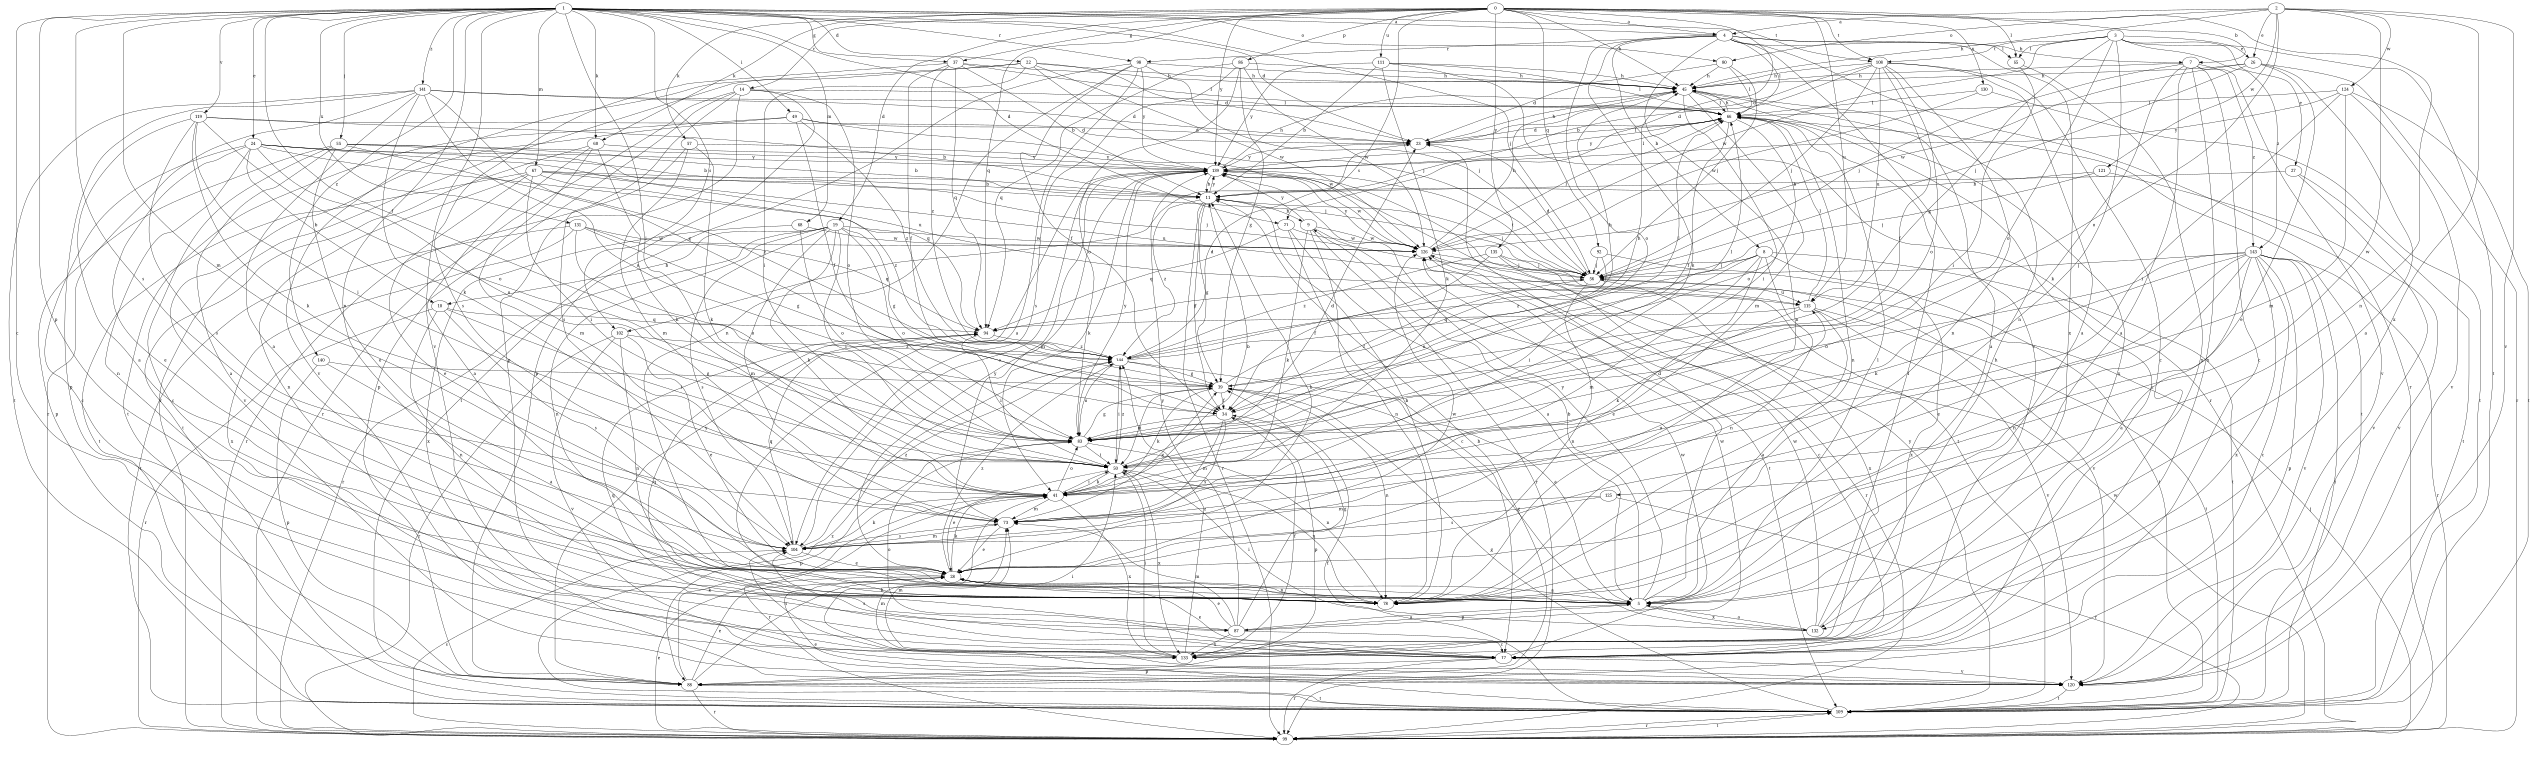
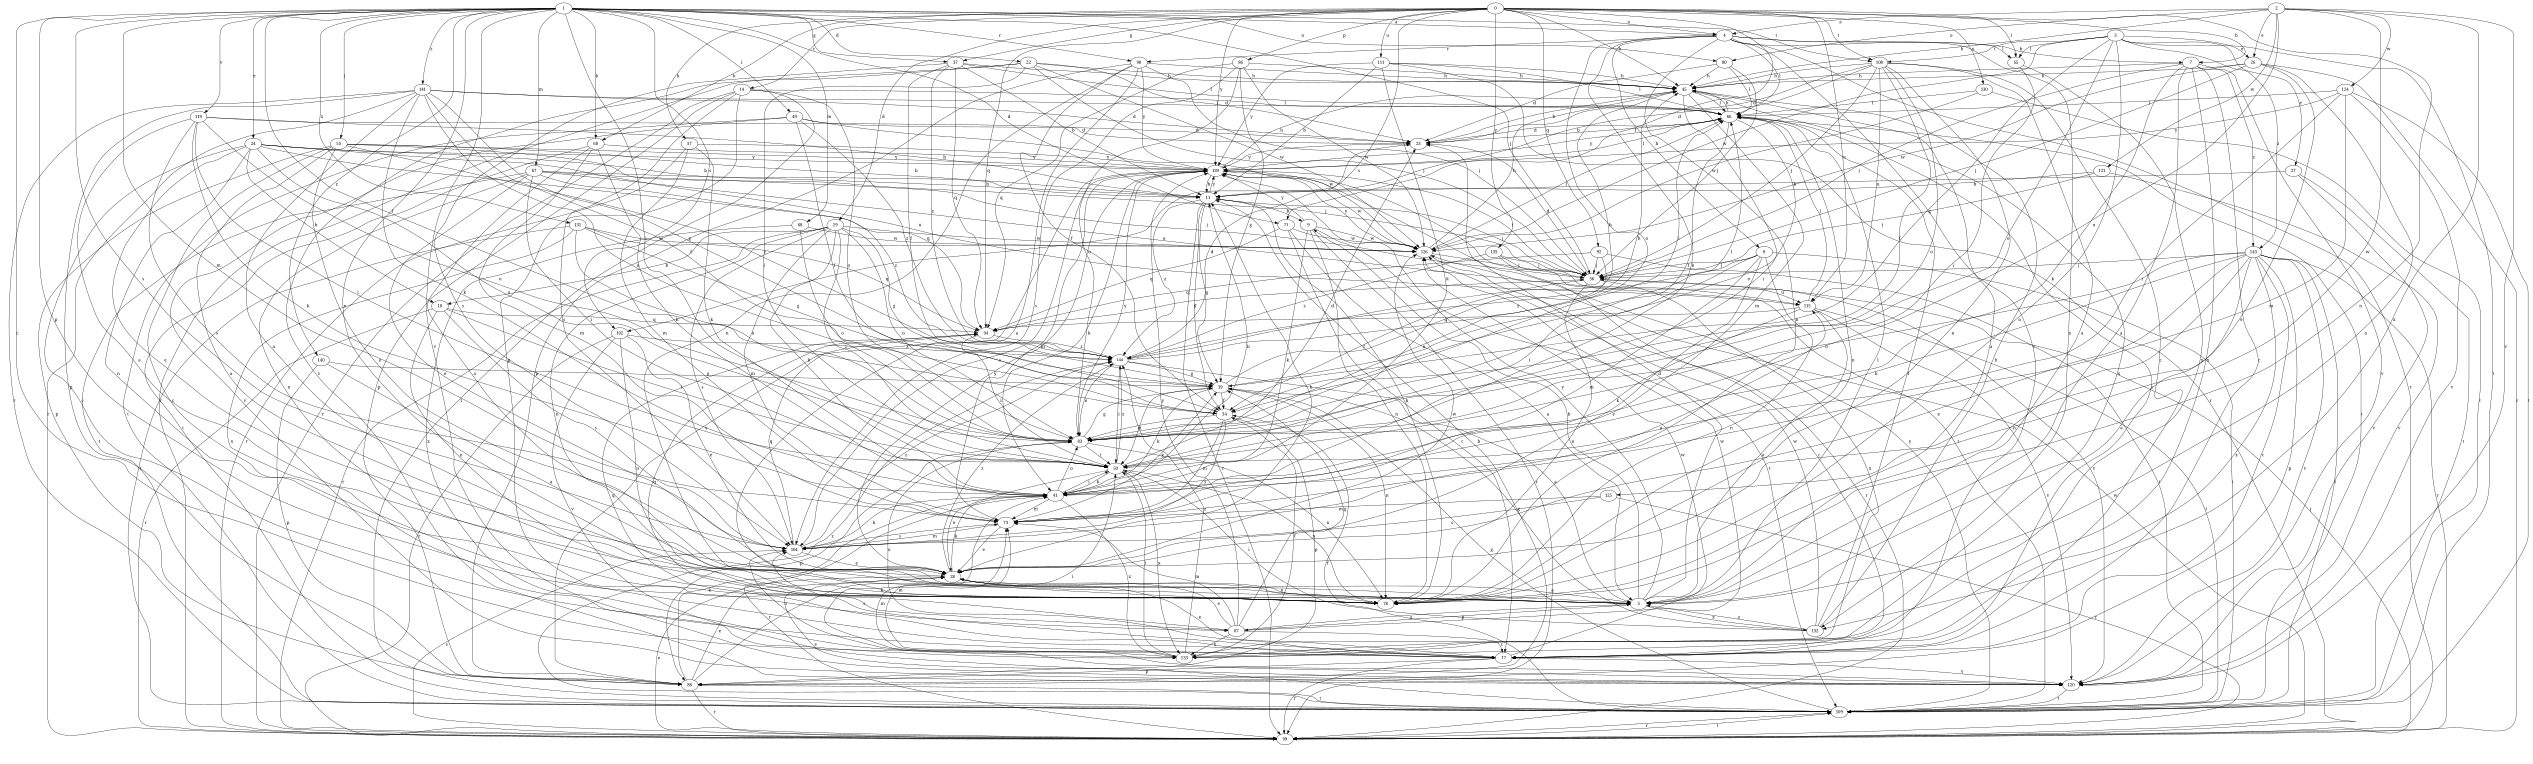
(1005, 24) -> none
none -> (1277, 279)
(1327, 323) -> (792, 318)
(1839, 634) -> none
